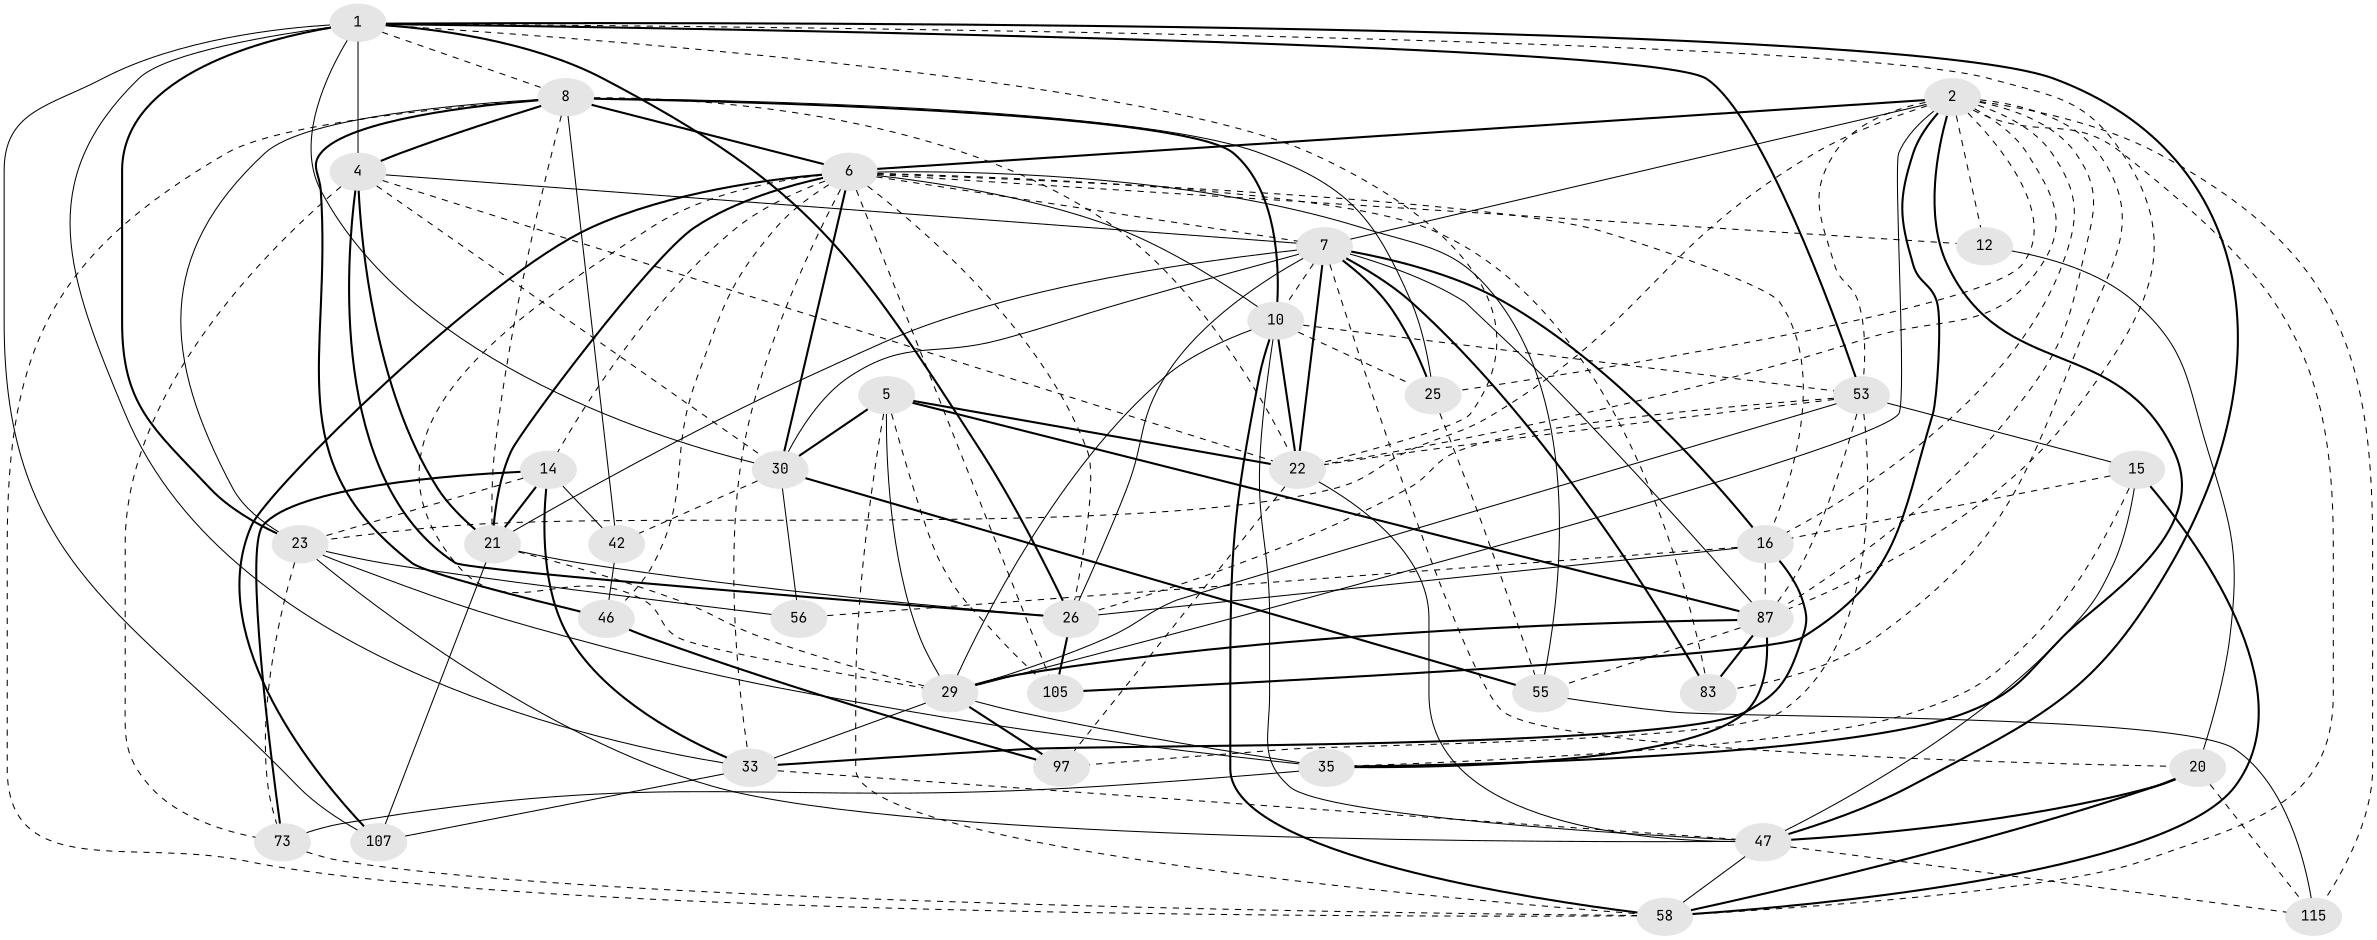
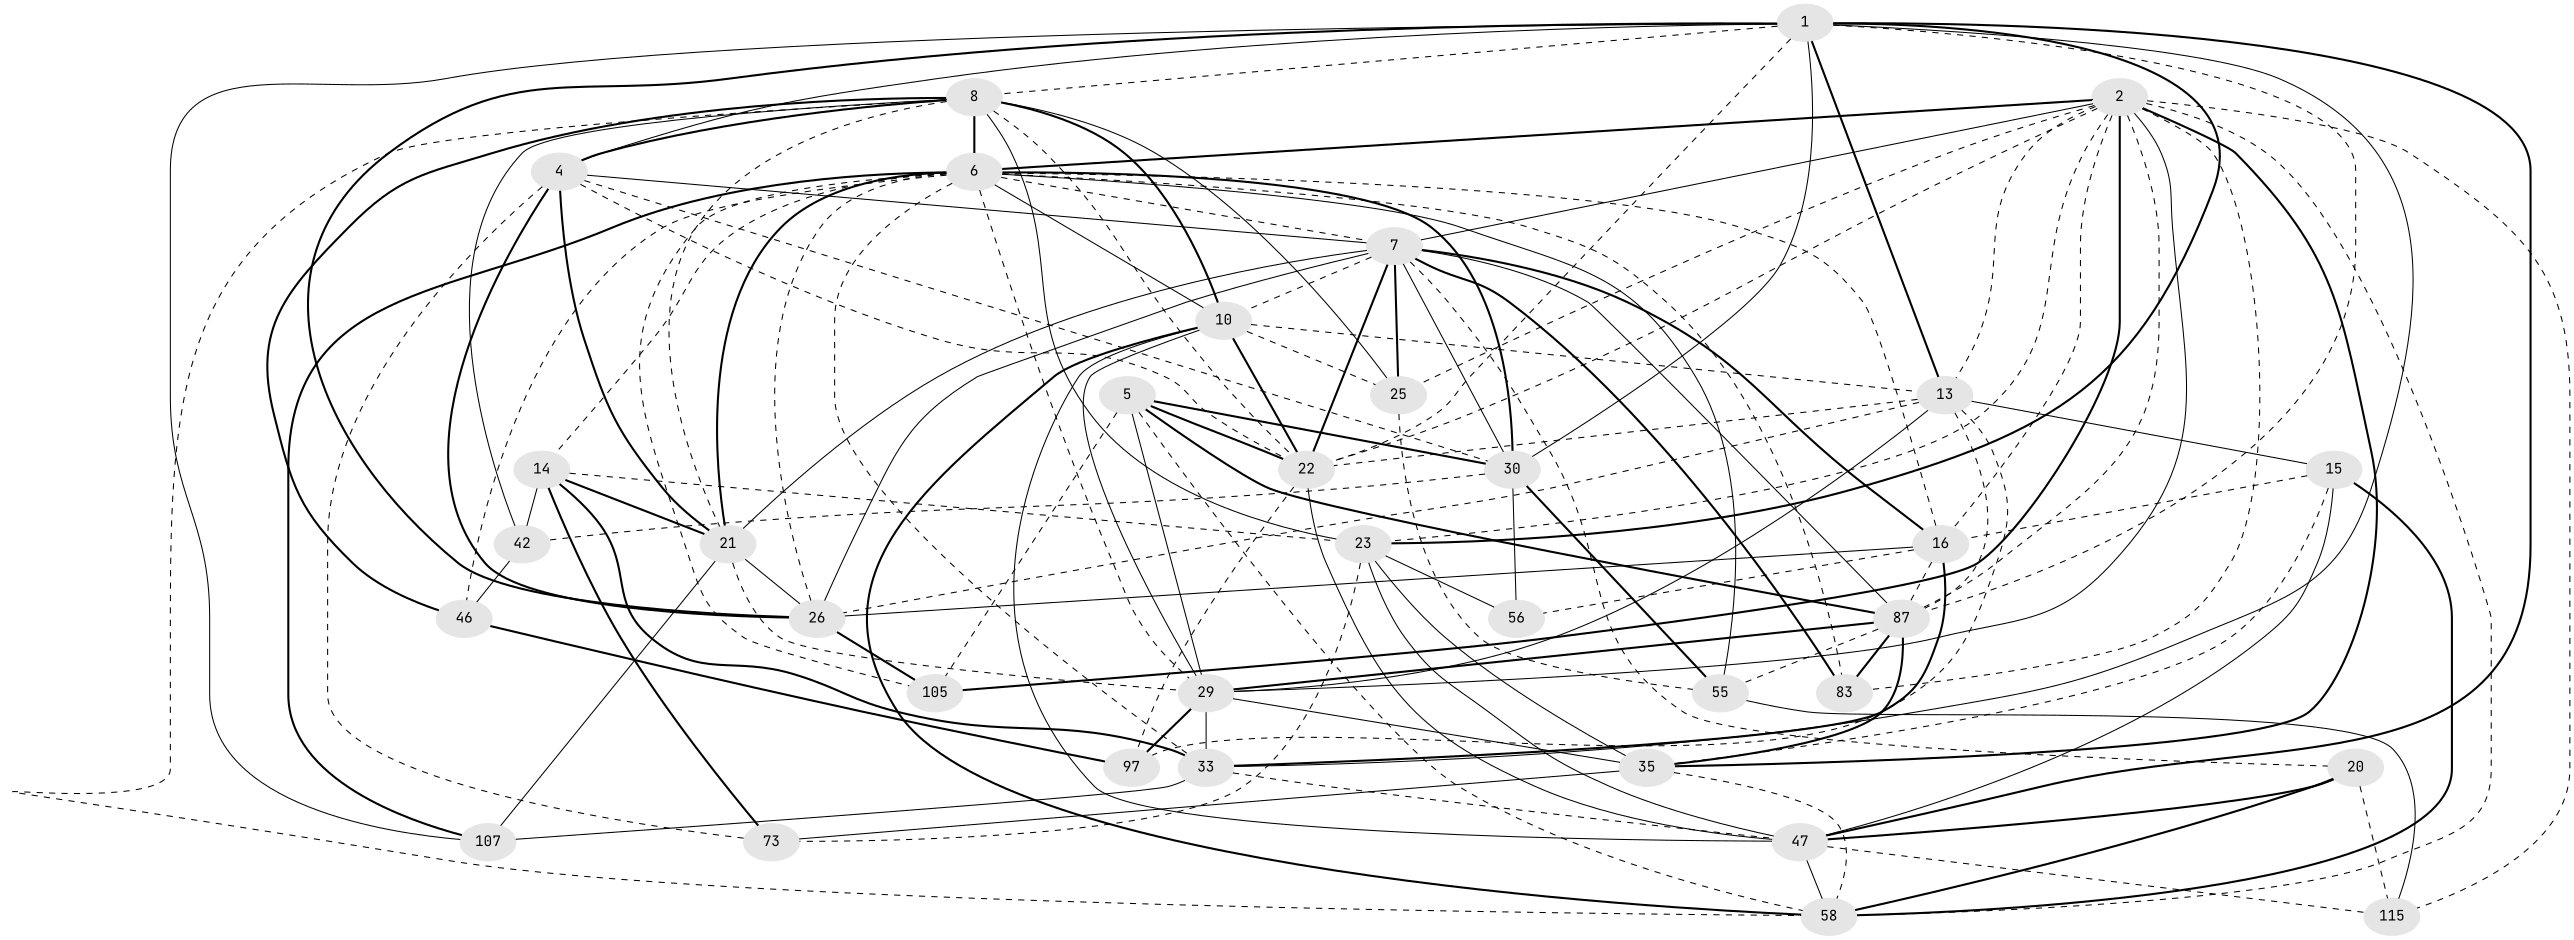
(1985, 246) -> none
(1861, 395) -> (1945, 395)
(970, 902) -> (1796, 800)
